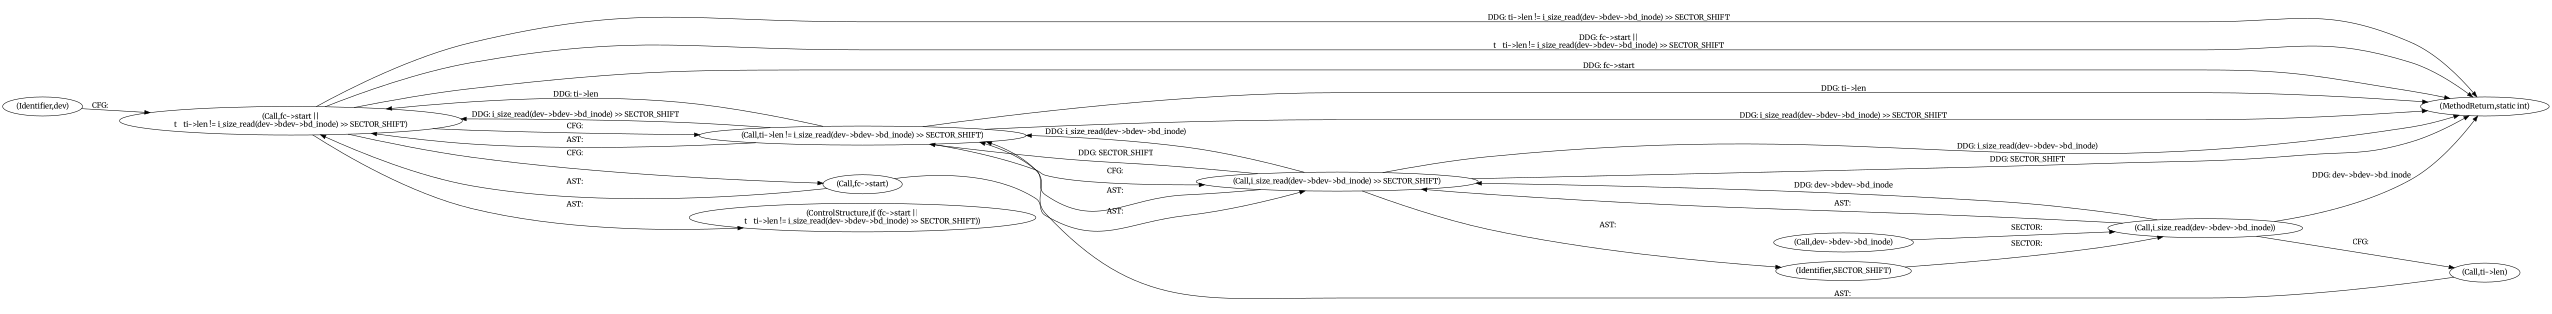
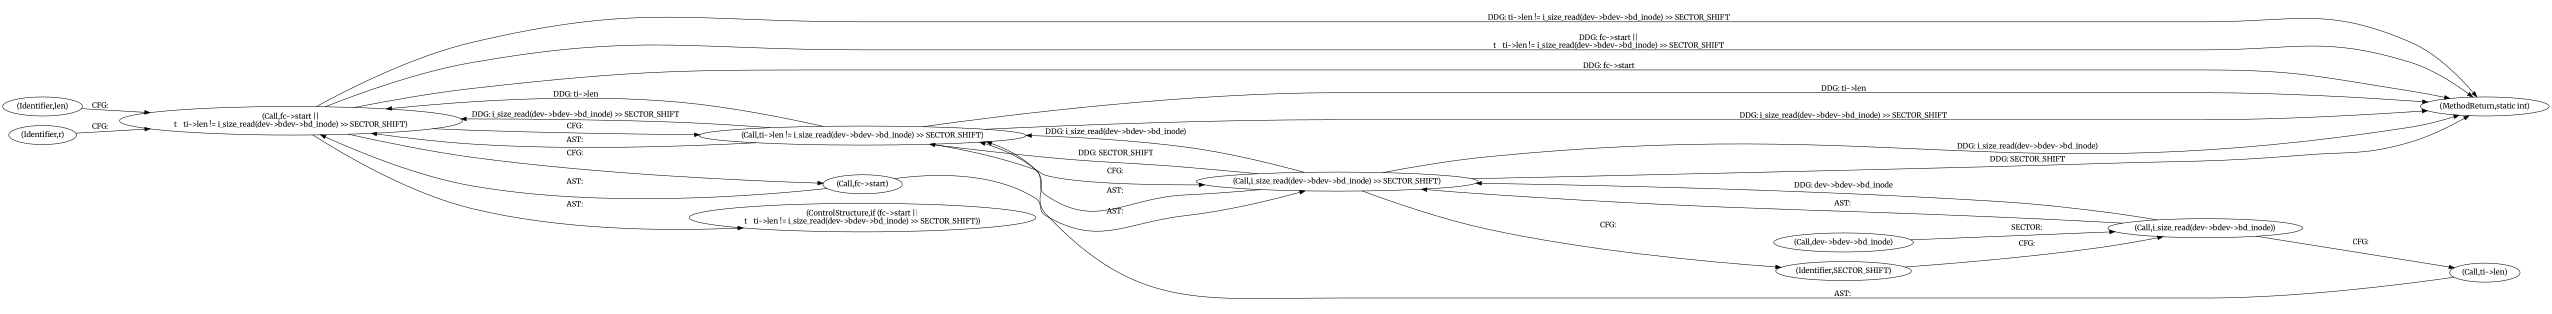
(43, 106) -> (43, 106)
none -> (43, 135)
(2386, 192) -> none
(1609, 225) -> (1609, 225)
(2028, 244) -> (2028, 244)
